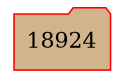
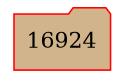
(62, 42) -> (62, 42)
